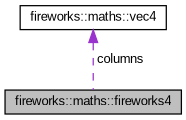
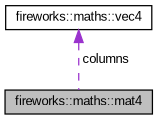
(93, 102) -> (79, 102)
